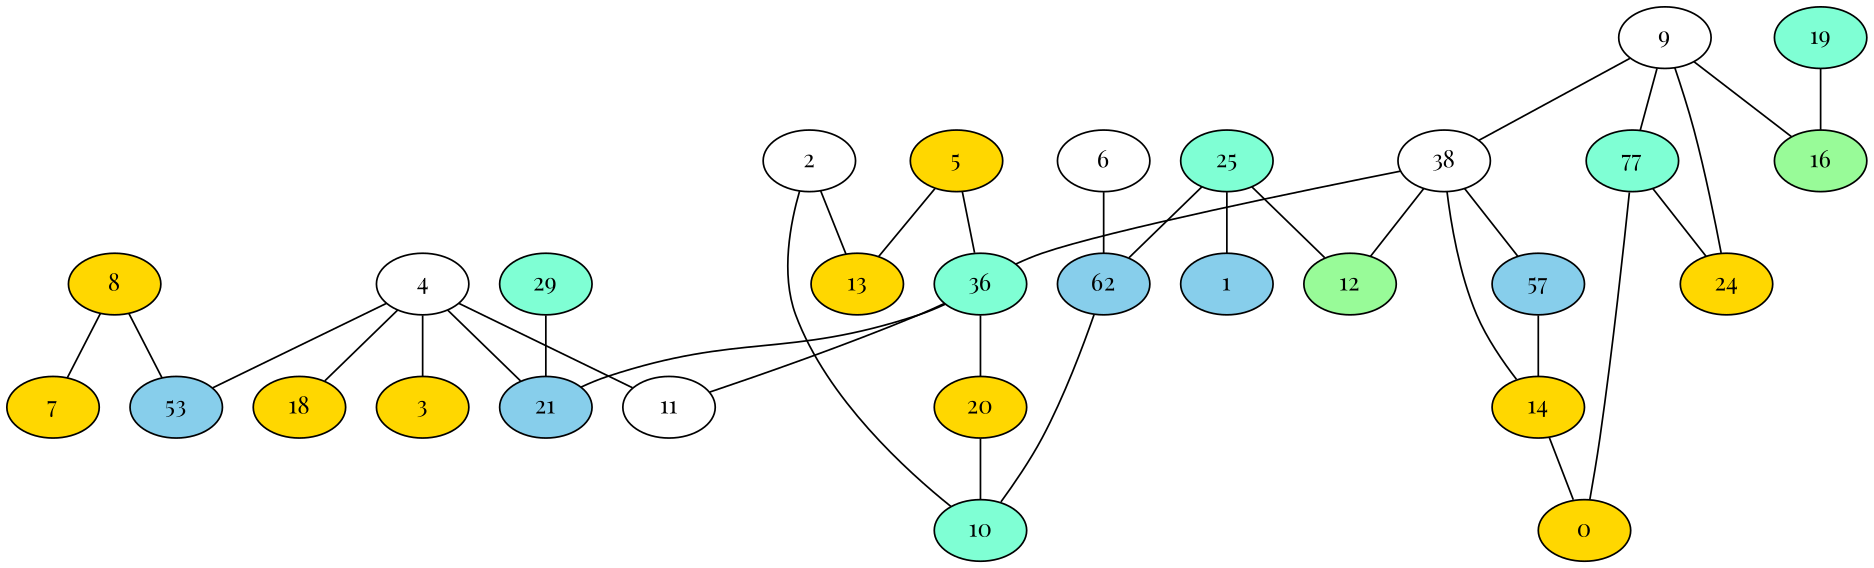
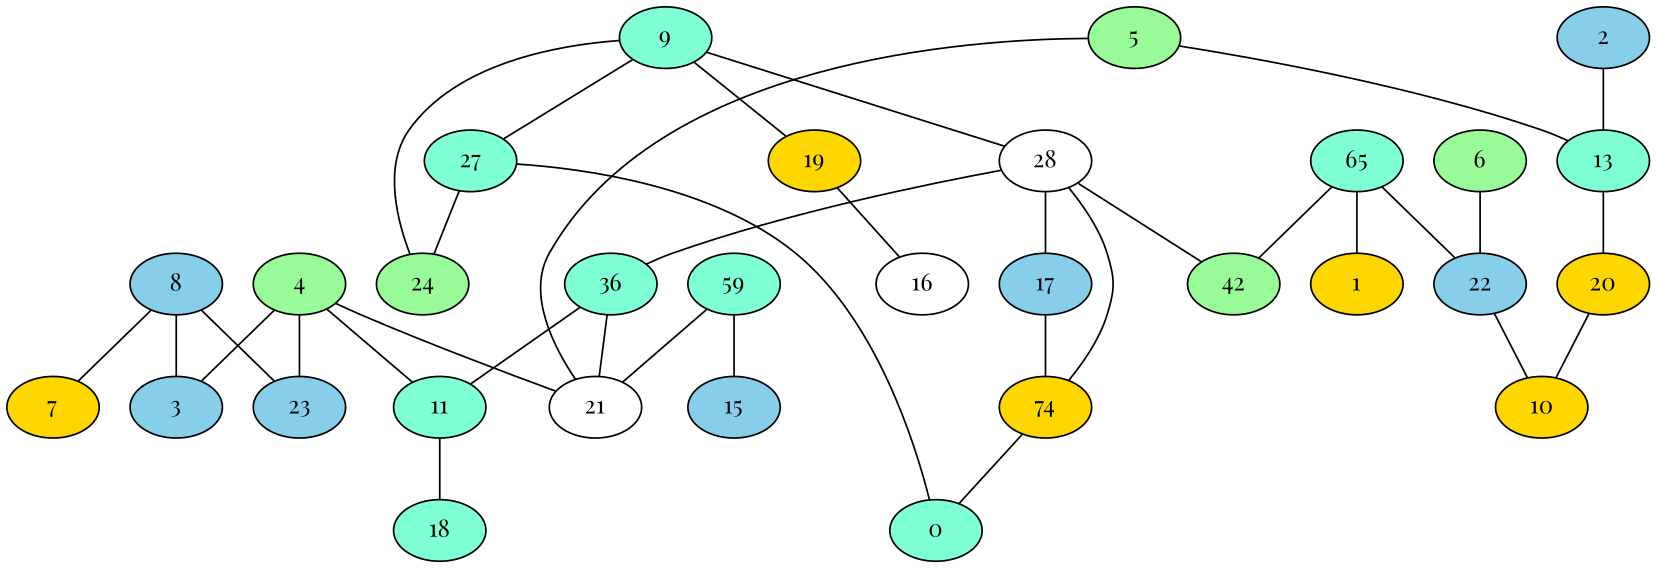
(1665, 38) -> (666, 38)
(1821, 38) -> (814, 161)
(1743, 99) -> (729, 90)
(809, 161) -> (1603, 38)
(957, 161) -> (1134, 38)
(1104, 161) -> (1480, 161)
(1227, 161) -> (1357, 161)
(1444, 161) -> (1045, 161)
(1632, 161) -> (471, 161)
(1821, 161) -> (922, 284)
(968, 222) -> (727, 105)
(115, 284) -> (176, 284)
(423, 284) -> (299, 284)
(546, 284) -> (734, 284)
(857, 284) -> (1603, 161)
(1104, 284) -> (1480, 284)
(1227, 284) -> (1357, 284)
(1350, 284) -> (1234, 284)
(1538, 284) -> (1045, 284)
(1727, 284) -> (423, 284)
(361, 345) -> (440, 469)
none -> (176, 346)
(980, 346) -> (1603, 223)
(824, 370) -> none
(176, 407) -> (299, 407)
(299, 407) -> (440, 530)
(423, 407) -> (176, 407)
(546, 407) -> (595, 407)
(669, 407) -> (440, 407)
none -> (734, 407)
(1538, 407) -> (1045, 407)
(980, 530) -> (1542, 407)
(1584, 530) -> (936, 530)
